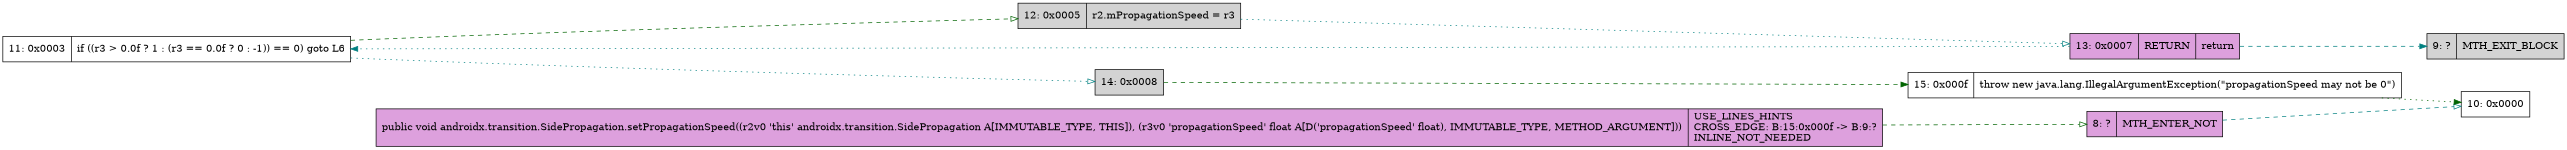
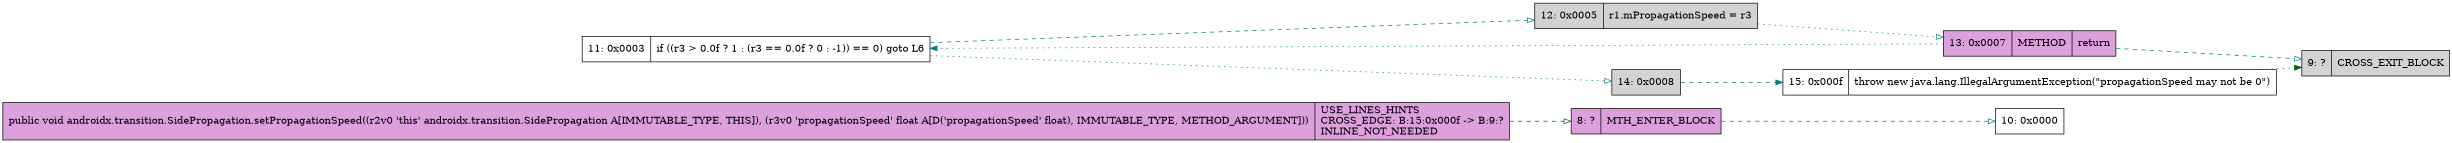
(1164, 16) -> (1680, 16)
(681, 28) -> (1229, 31)
(2167, 46) -> (2042, 43)
(2330, 46) -> (2205, 54)
(2510, 46) -> (2391, 63)
(1532, 83) -> (1728, 82)
(2418, 100) -> (2277, 69)
(2170, 124) -> (1661, 121)
